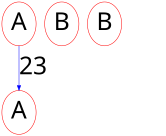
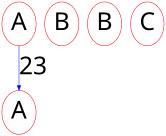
none -> (147, 24)
